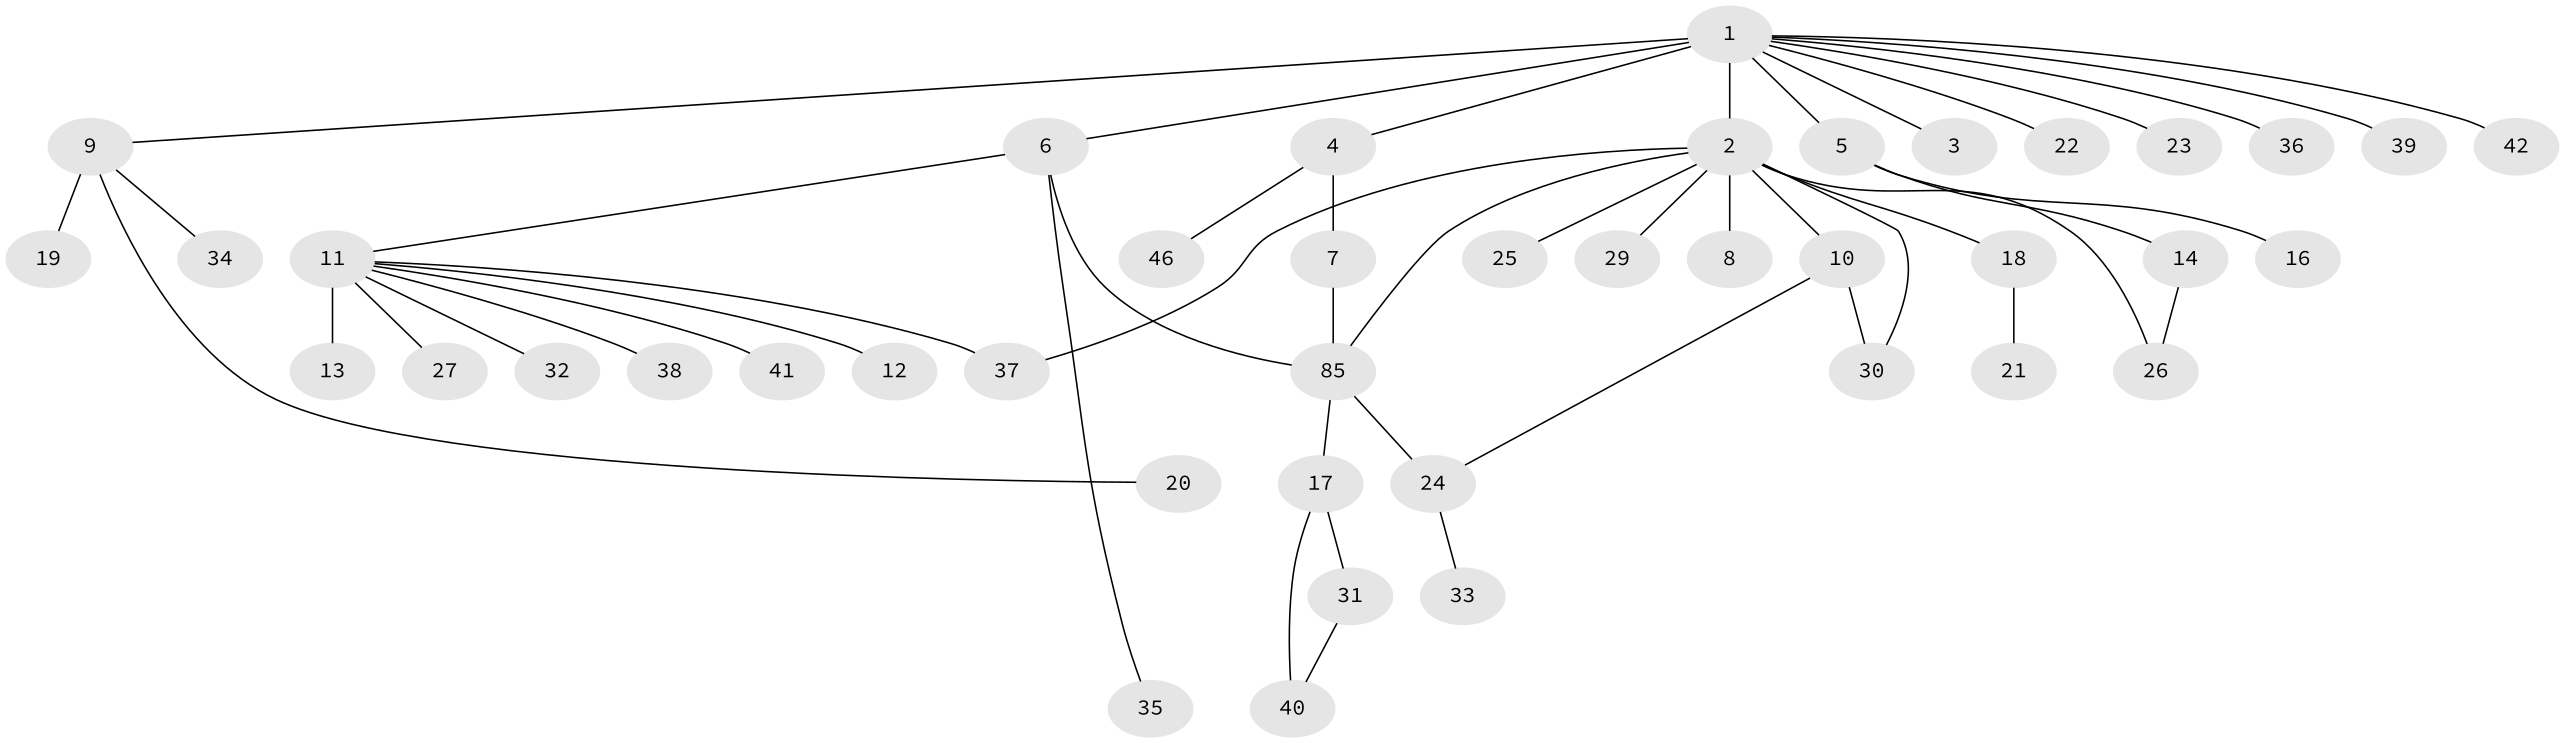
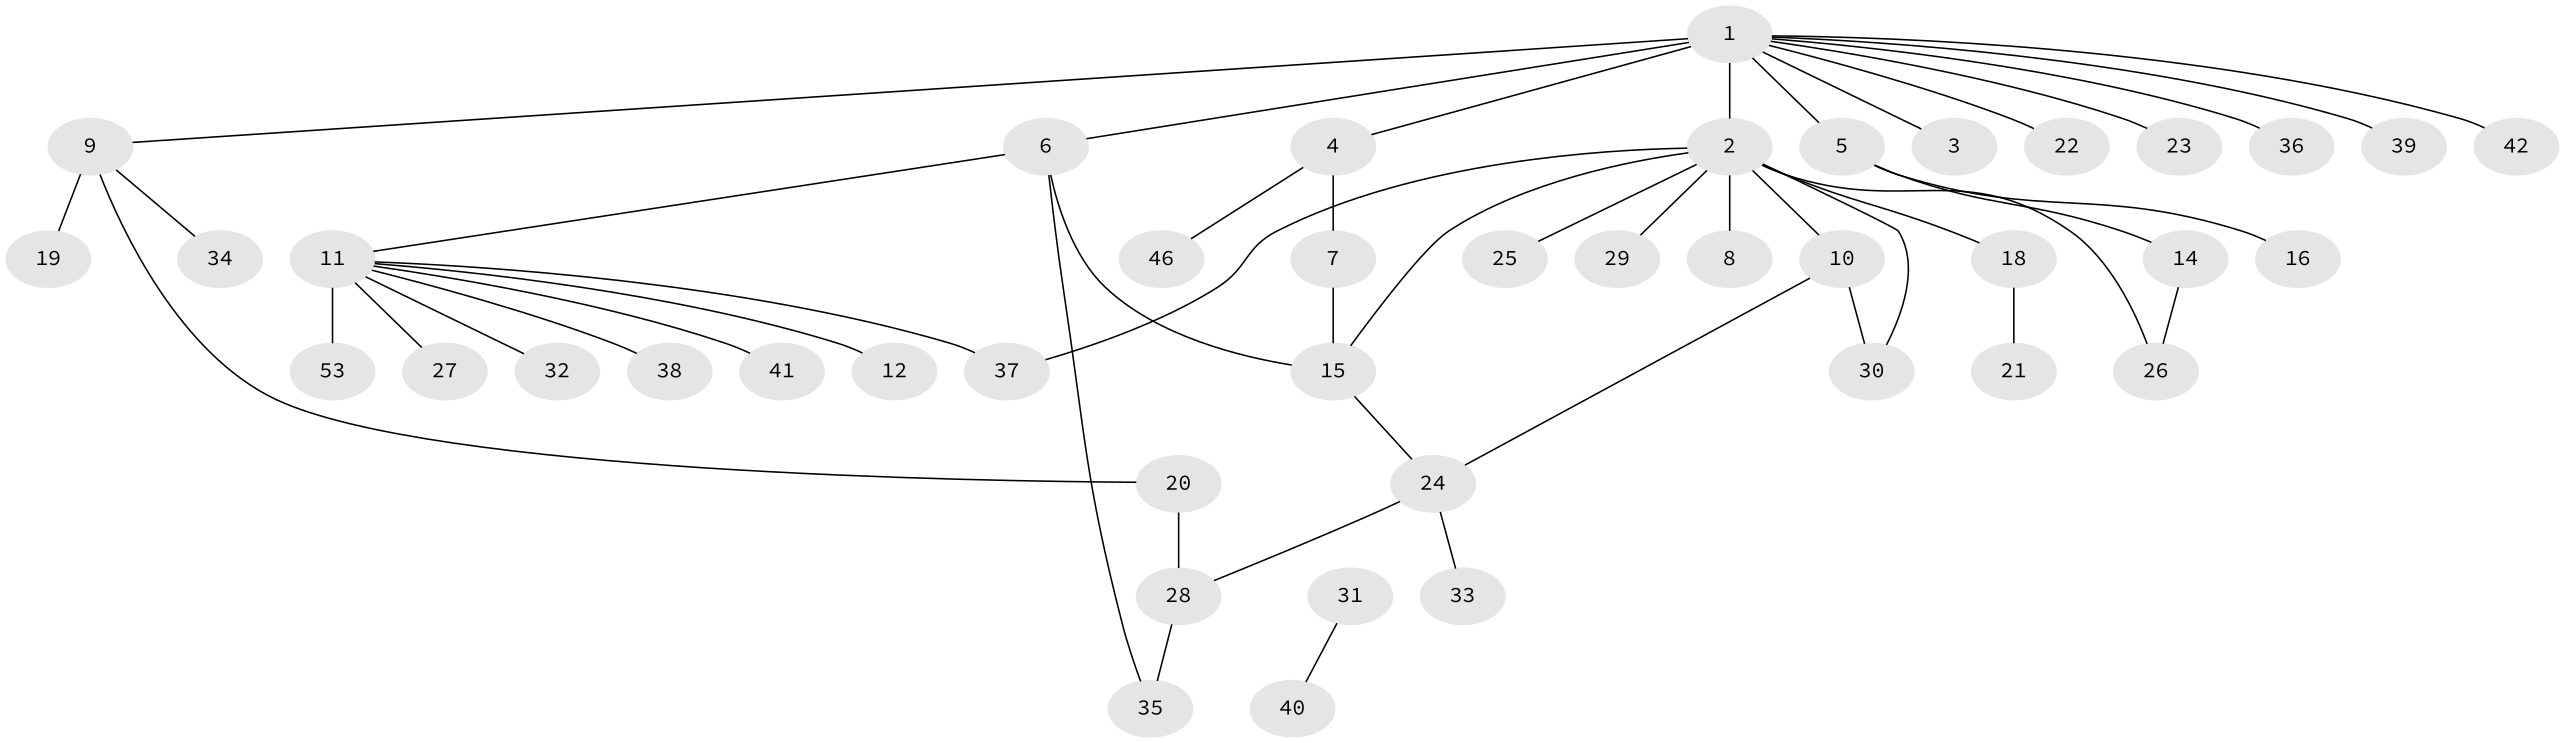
(333, 372) -> (333, 372)
(1333, 372) -> (1333, 372)
(1321, 484) -> none
none -> (1179, 596)
